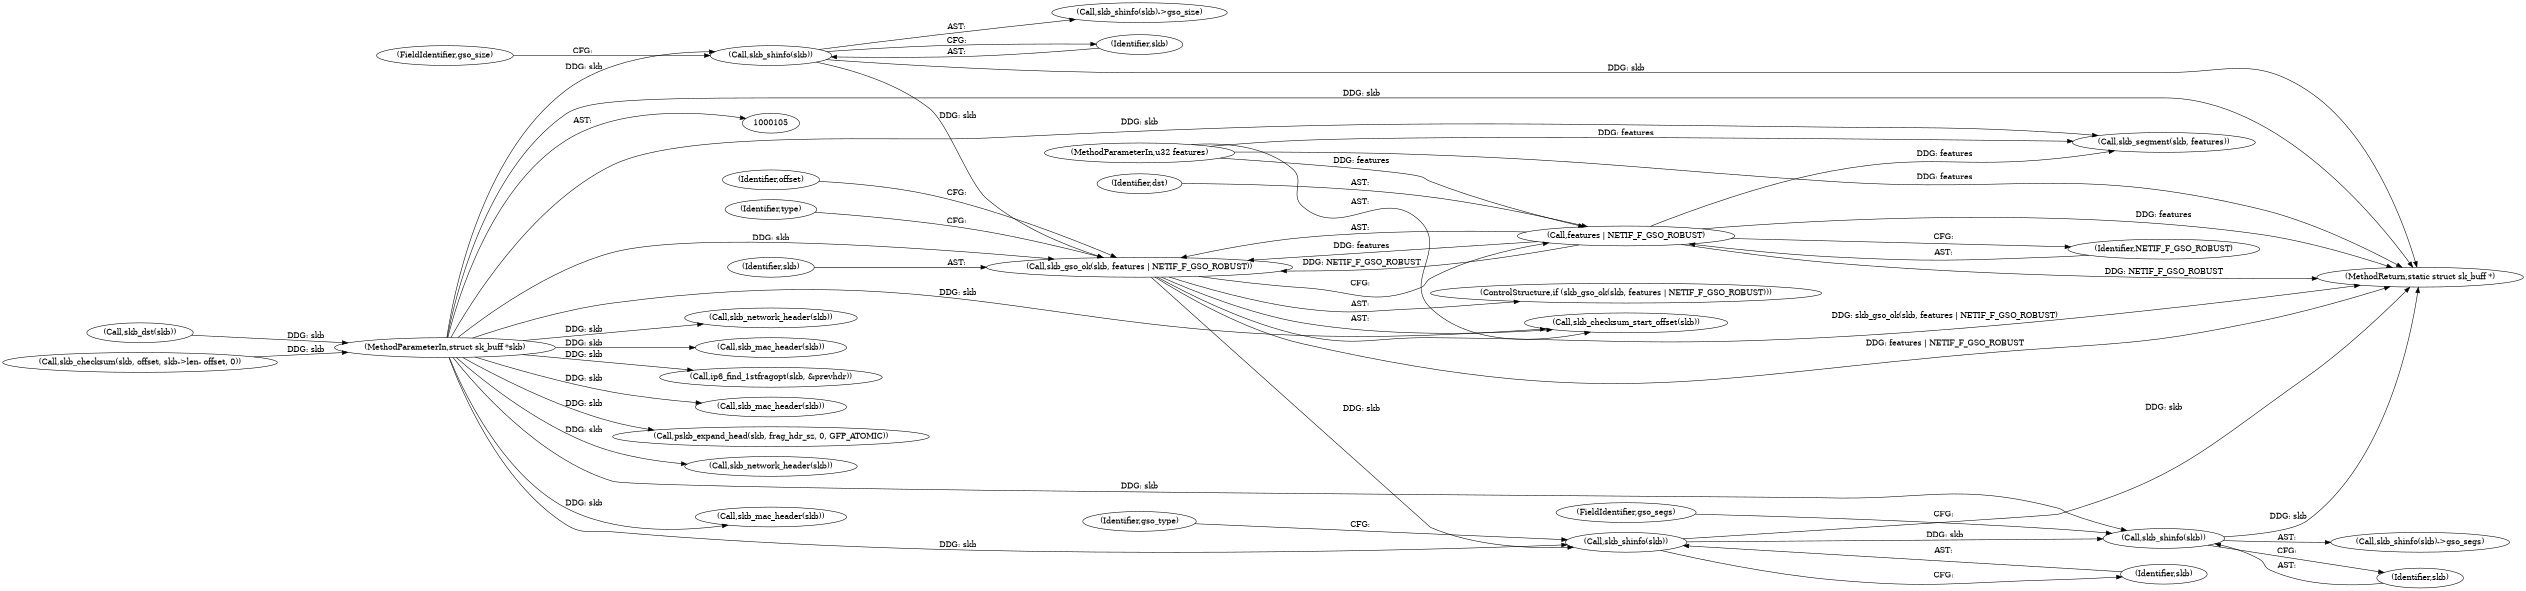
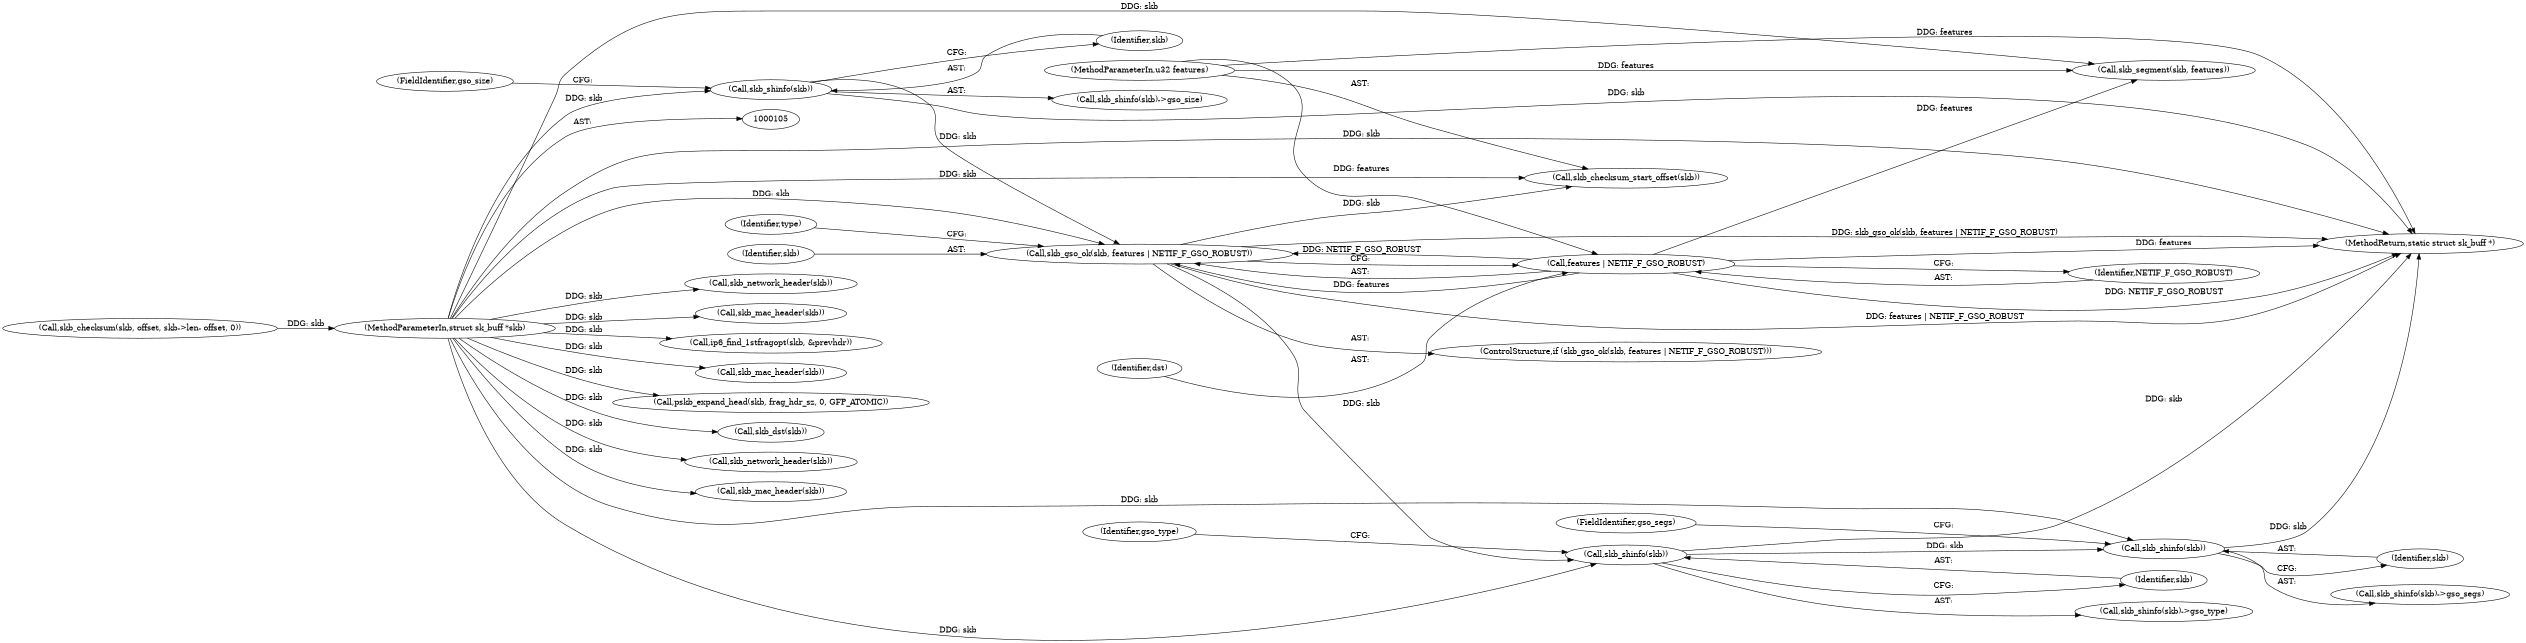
(771, 180) -> none
(1362, 319) -> (1362, 204)
(267, 339) -> (578, 405)
none -> (2164, 612)
